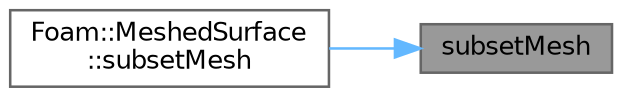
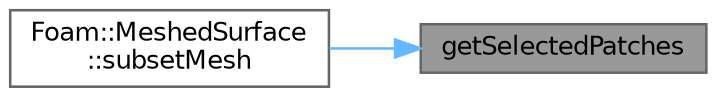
(516, 48) -> (564, 48)
